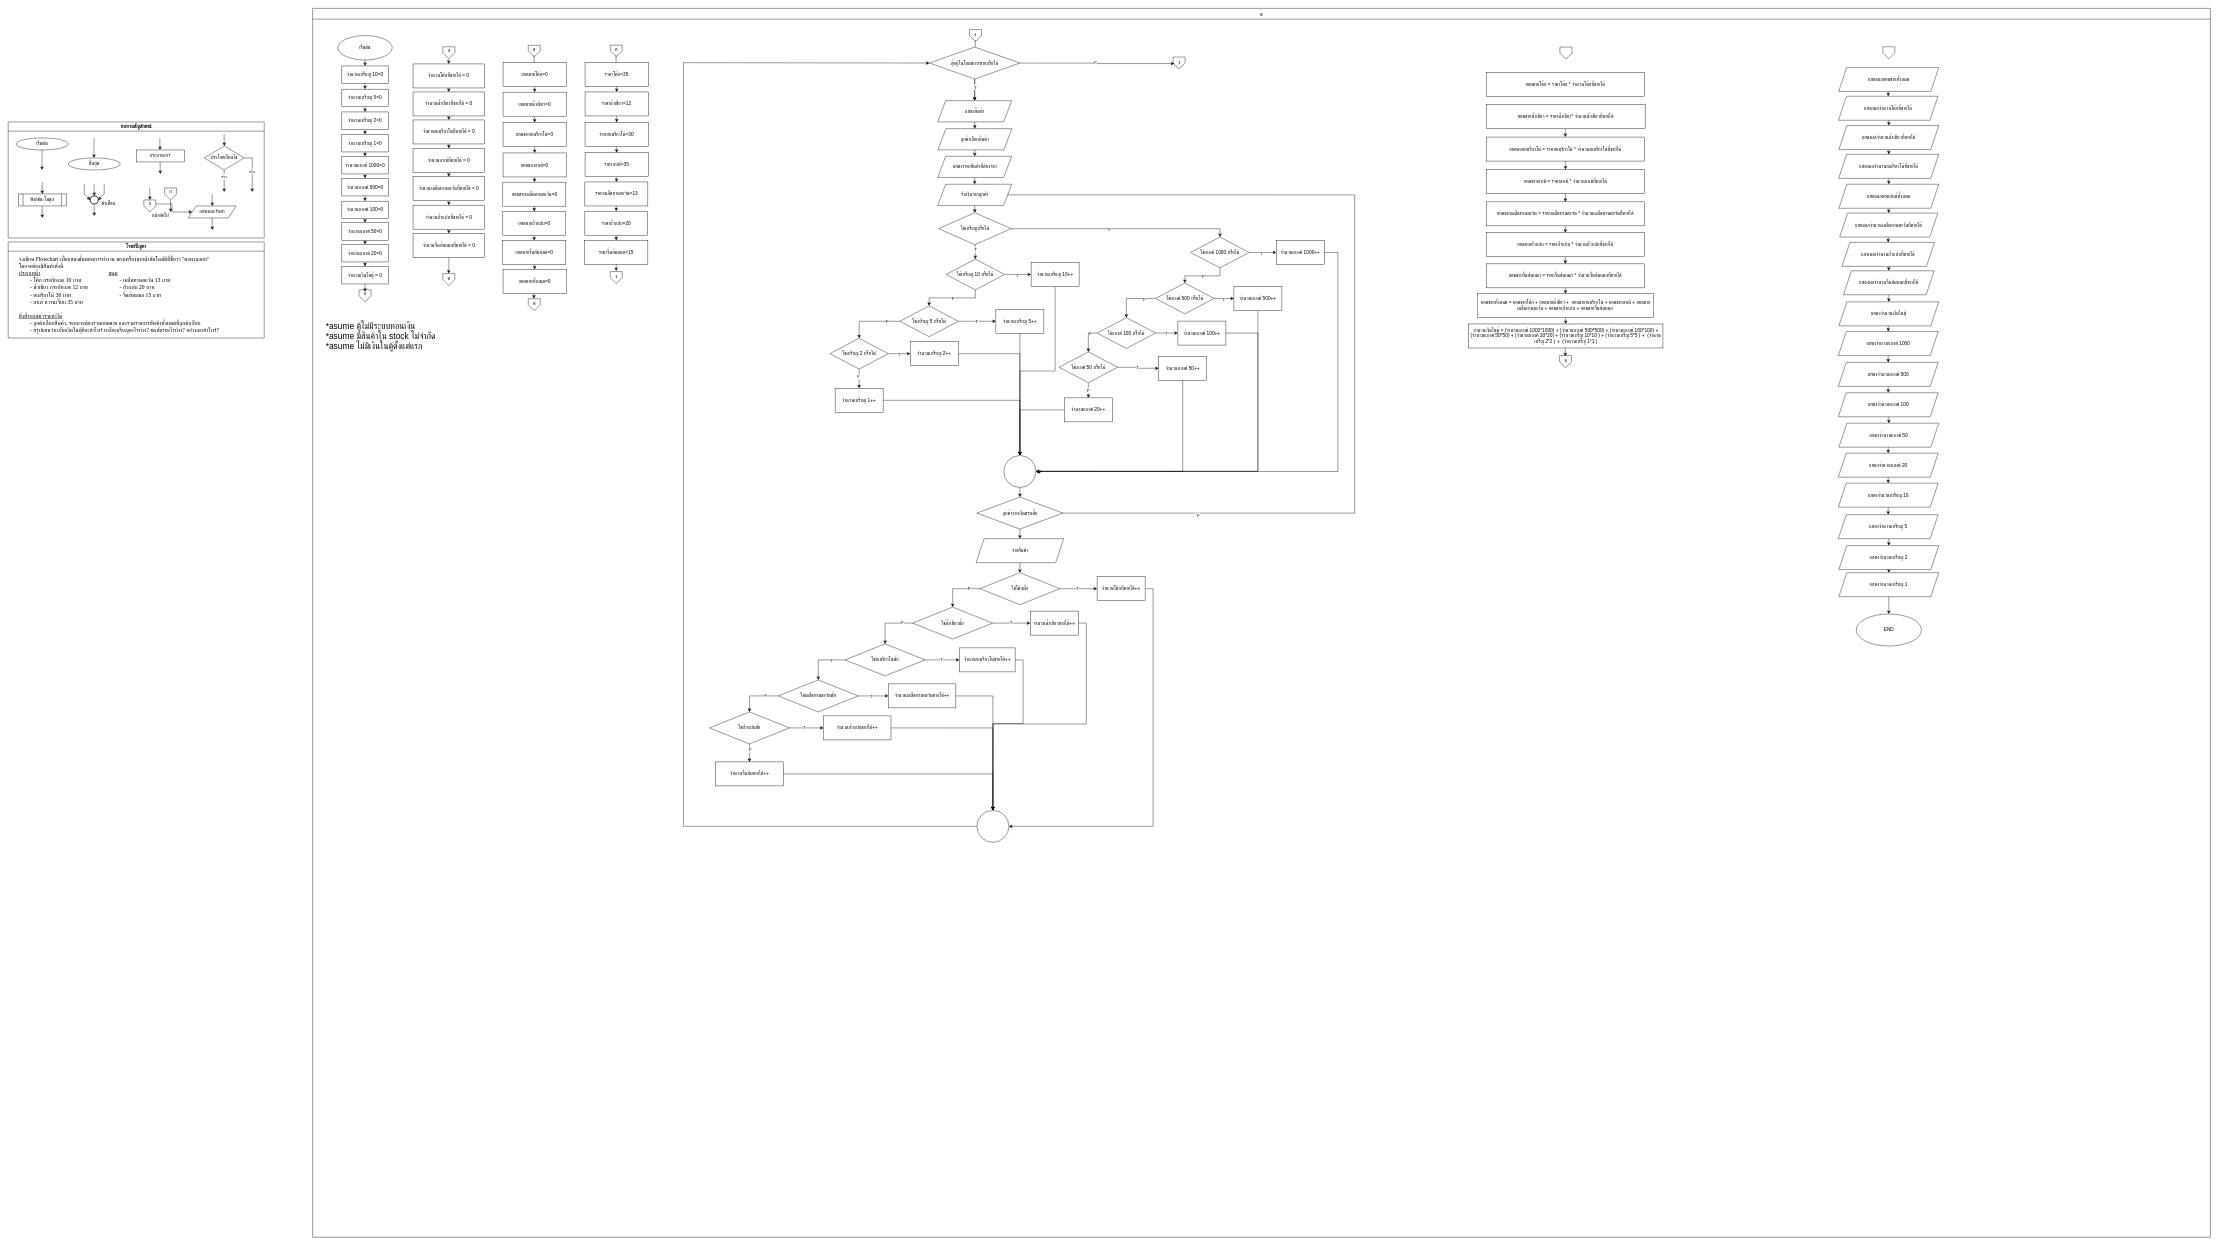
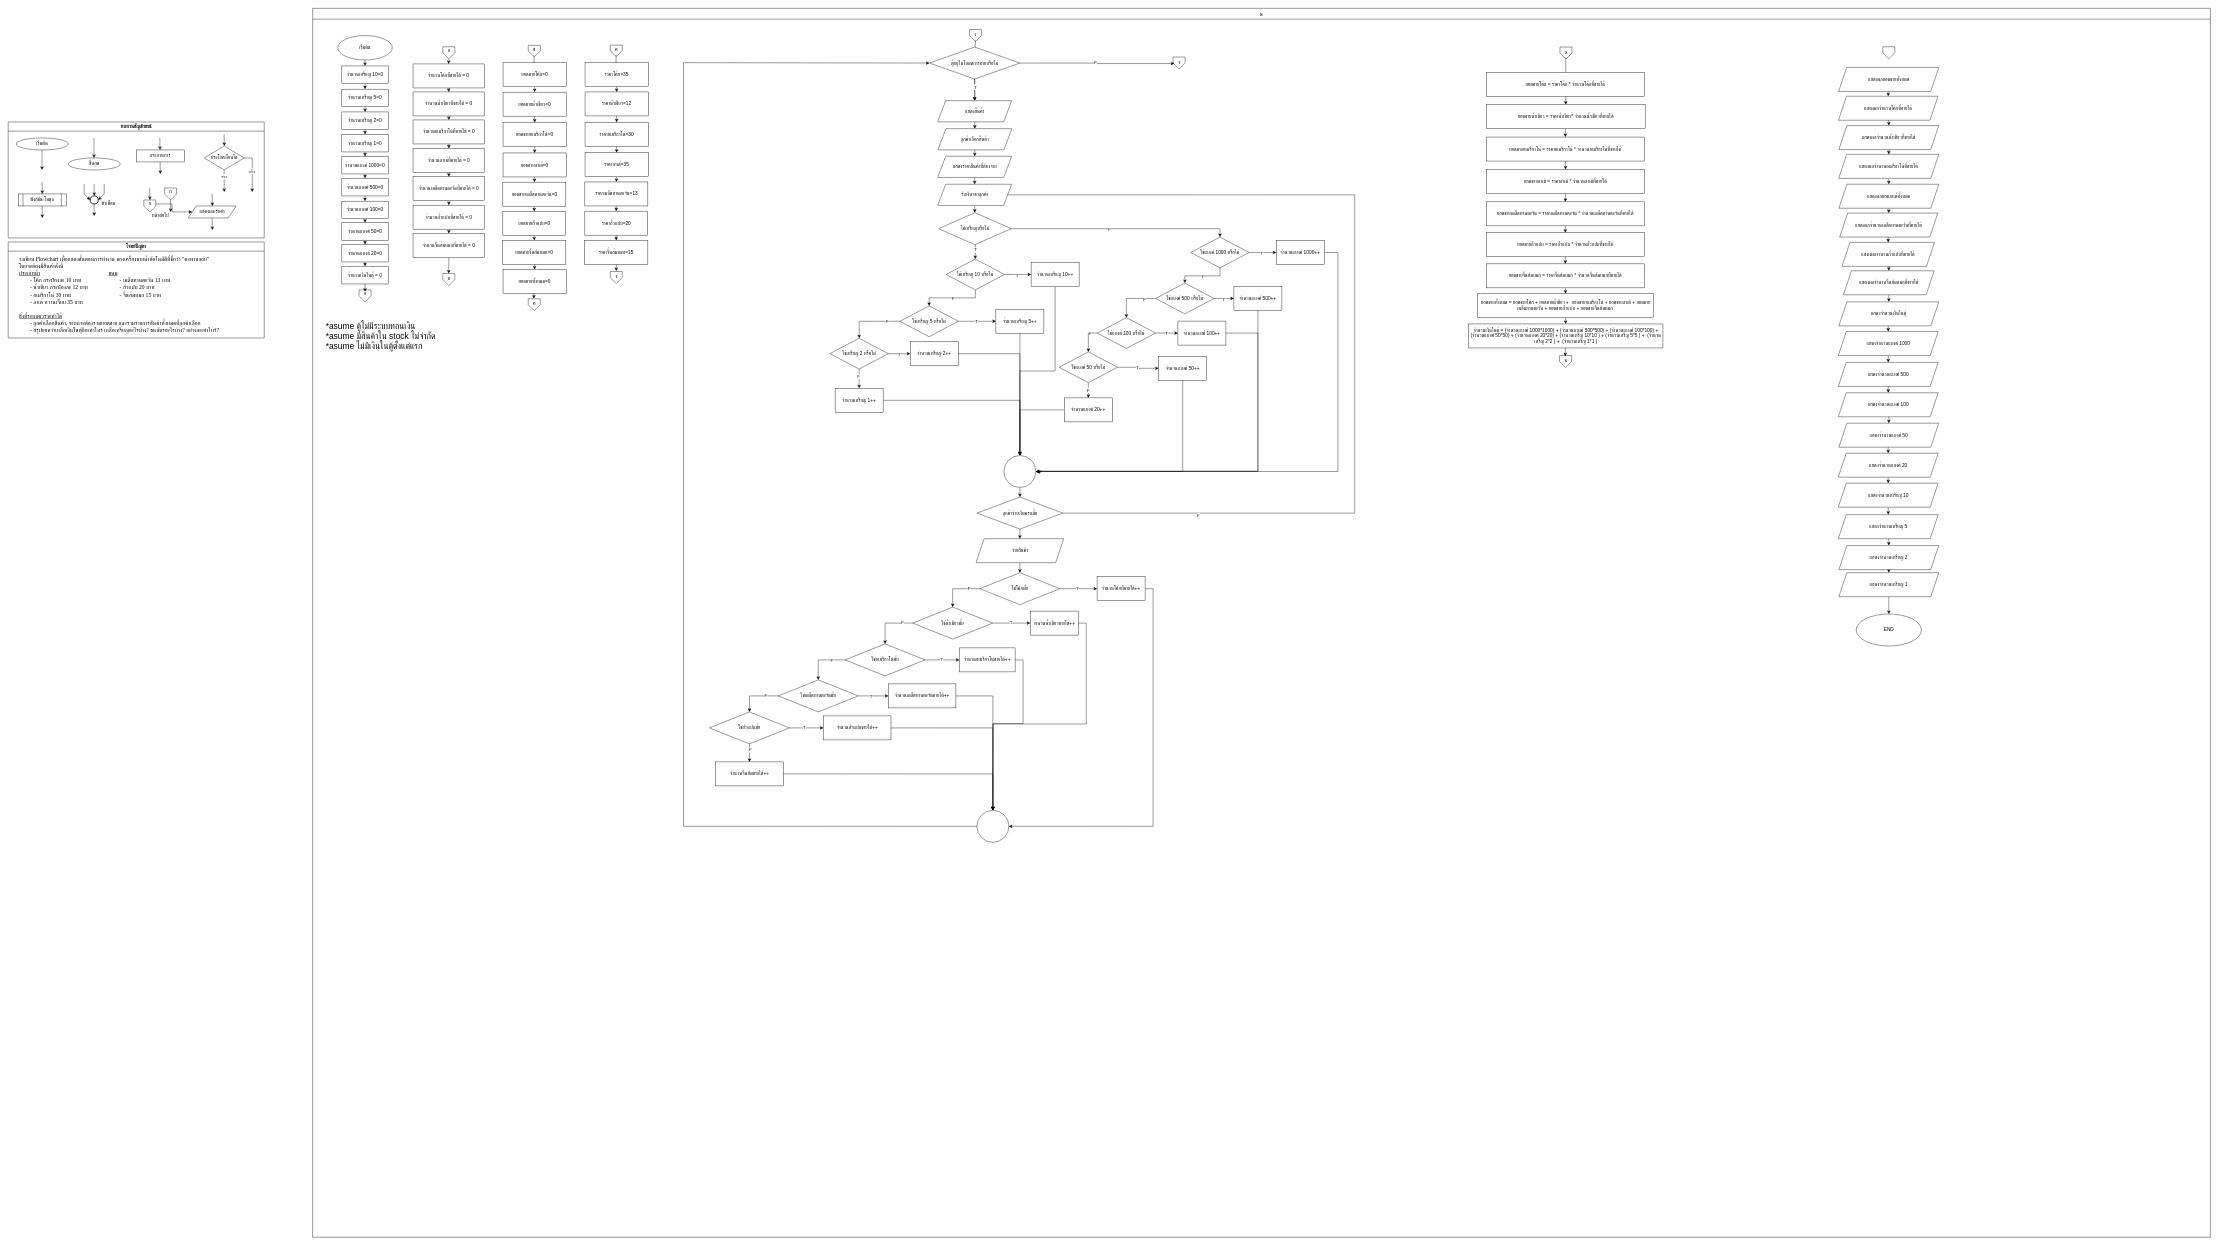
none -> (1566, 52)
none -> (1566, 100)
